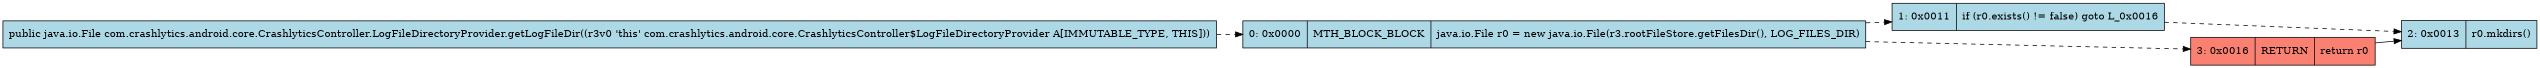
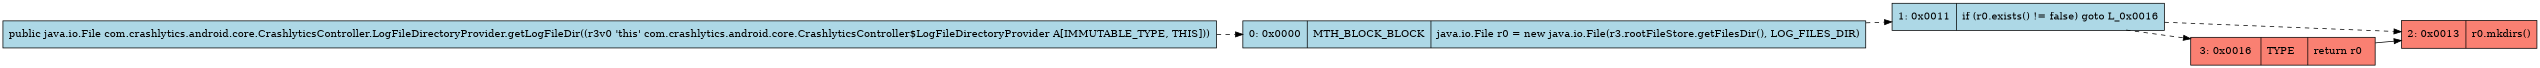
(2469, 34) -> (2469, 34)
(2025, 45) -> (2155, 34)
(2285, 51) -> (2281, 51)
